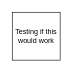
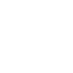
(36, 36) -> none
